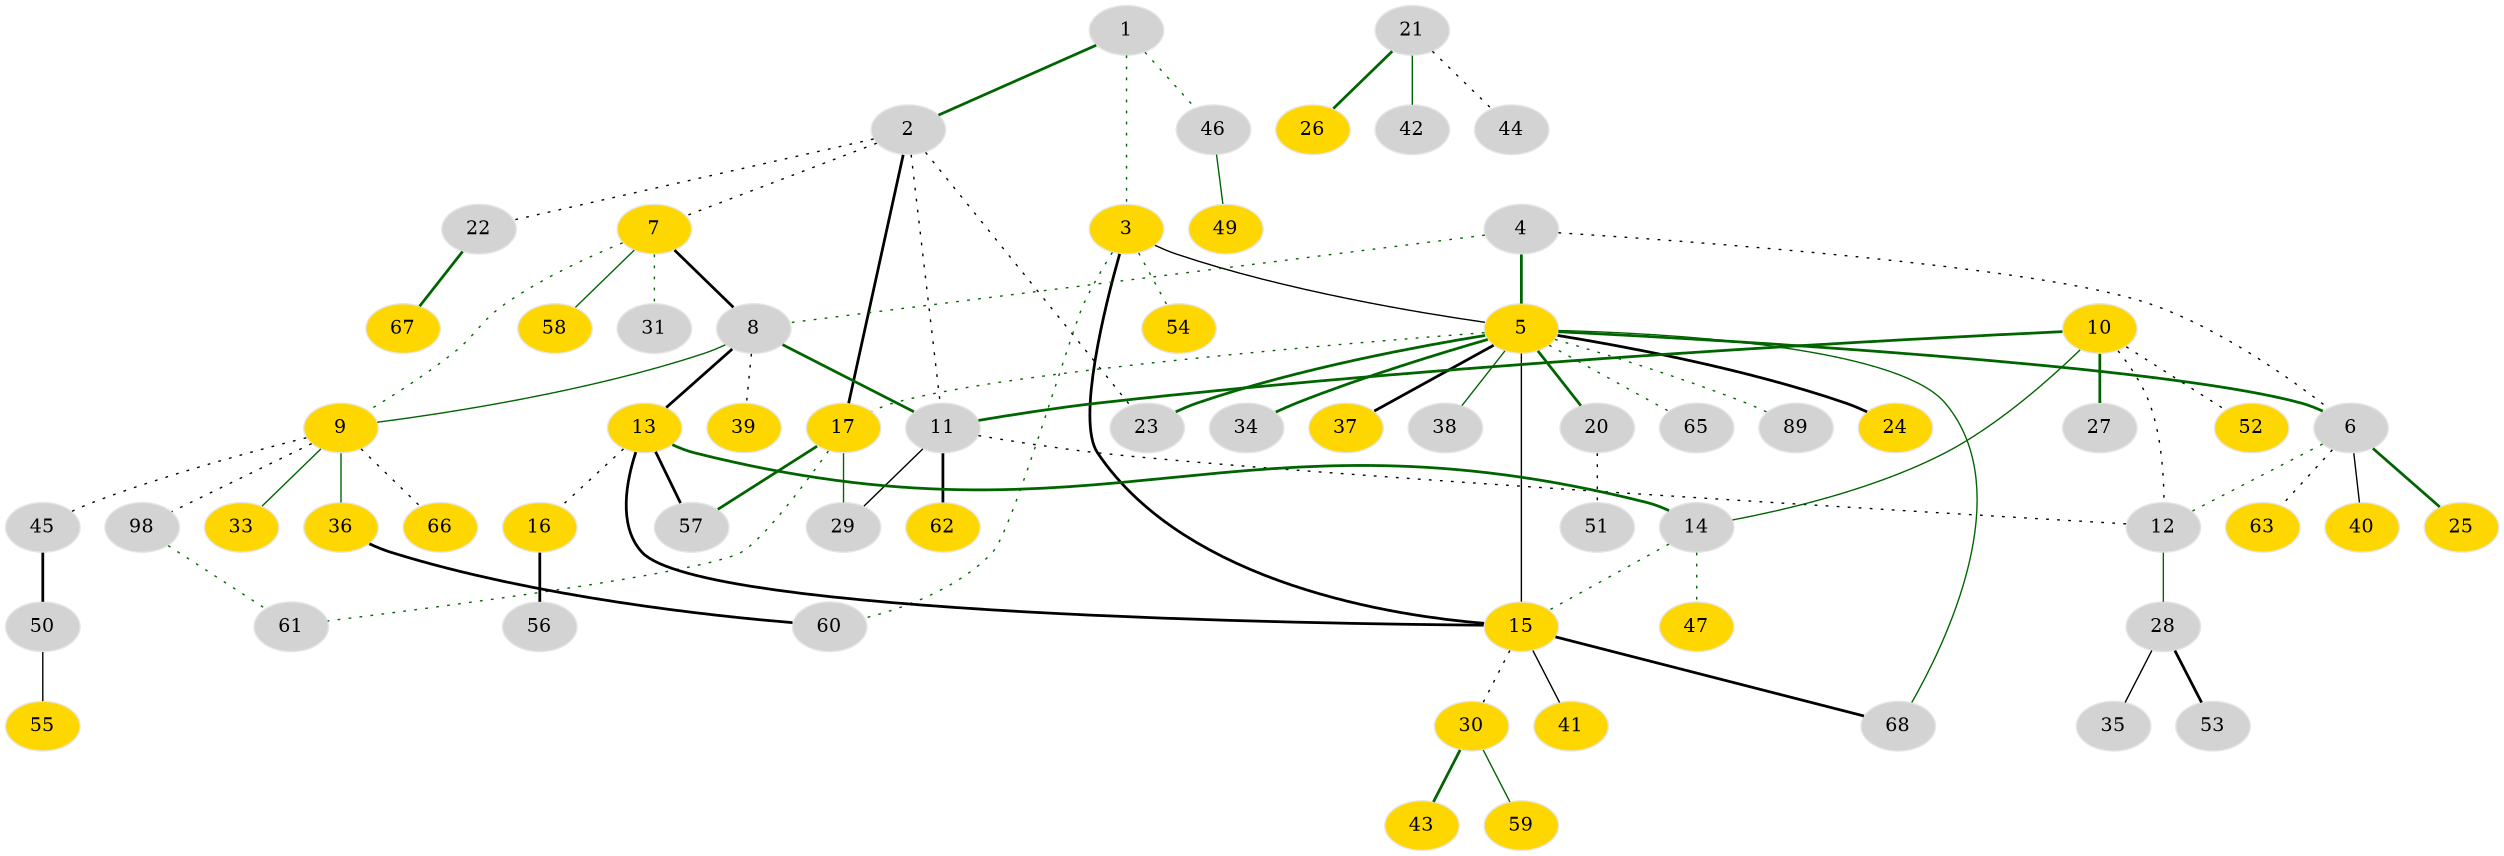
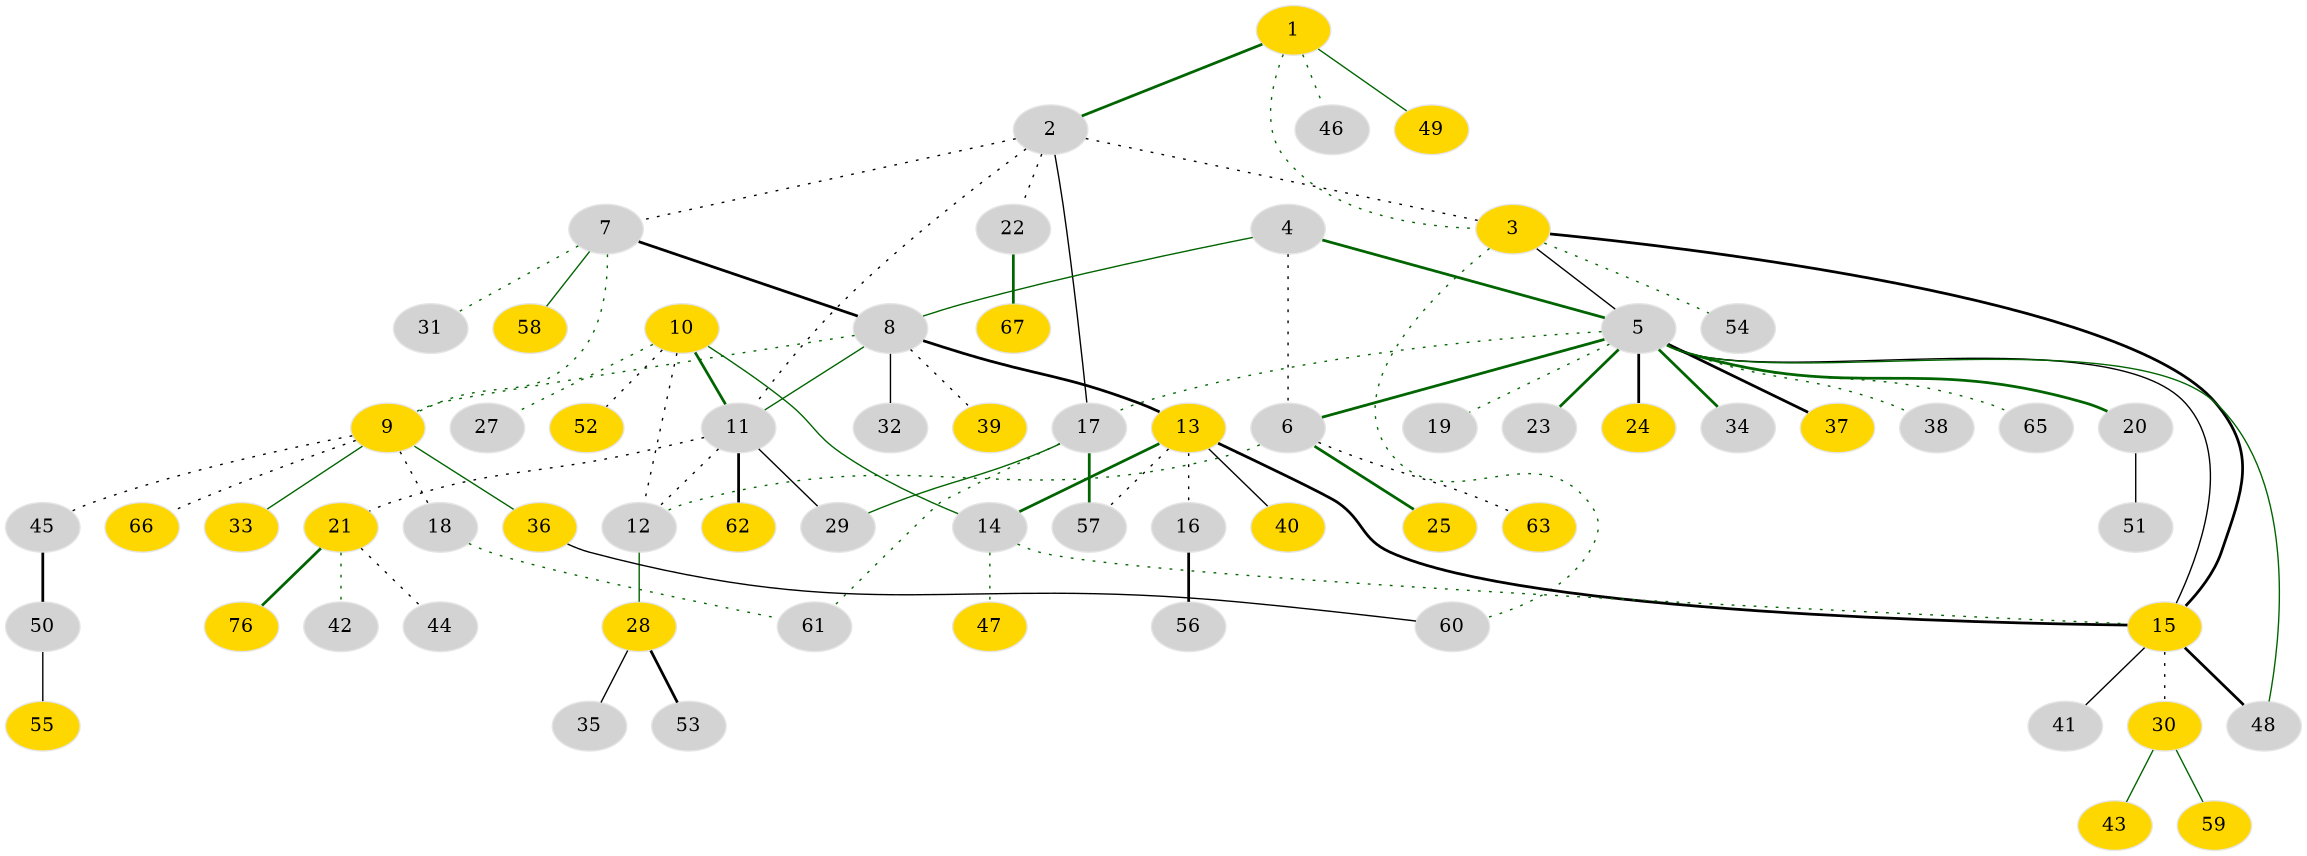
(1127, 30) -> (1294, 30)
(1412, 30) -> (341, 527)
(1412, 80) -> (341, 577)
(1313, 130) -> (242, 627)
(1220, 179) -> (1362, 80)
(654, 229) -> (606, 229)
(876, 279) -> (1071, 266)
(1028, 279) -> (1282, 179)
(1137, 279) -> (1087, 273)
(1179, 329) -> (1738, 329)
(1521, 329) -> (1639, 329)
(845, 377) -> (814, 378)
(1483, 378) -> (1831, 386)
(2100, 381) -> (561, 390)
(553, 393) -> (624, 372)
(844, 428) -> (1089, 428)
none -> (890, 428)
(1796, 428) -> (1440, 428)
none -> (536, 470)
(668, 477) -> (1135, 482)
(1597, 478) -> (2136, 478)
(2357, 478) -> (1238, 478)
(142, 527) -> (440, 527)
(540, 527) -> (1189, 527)
(578, 596) -> (968, 594)
(2163, 627) -> (639, 627)
(1571, 726) -> (2065, 726)
(1898, 726) -> (2264, 726)
(1447, 776) -> (2140, 776)
